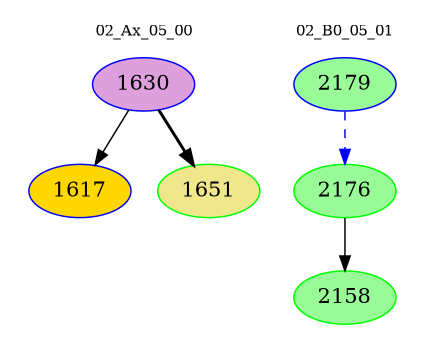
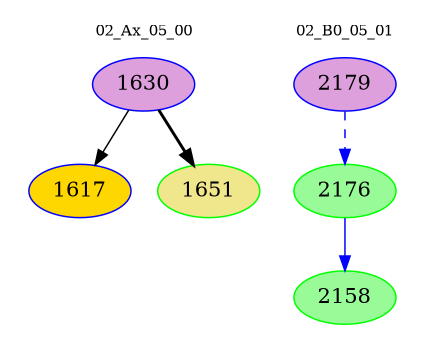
(345, 84) -> (345, 84)
(345, 237) -> (345, 237)
